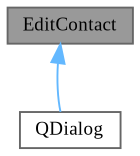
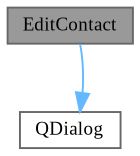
(58, 88) -> (83, 68)
